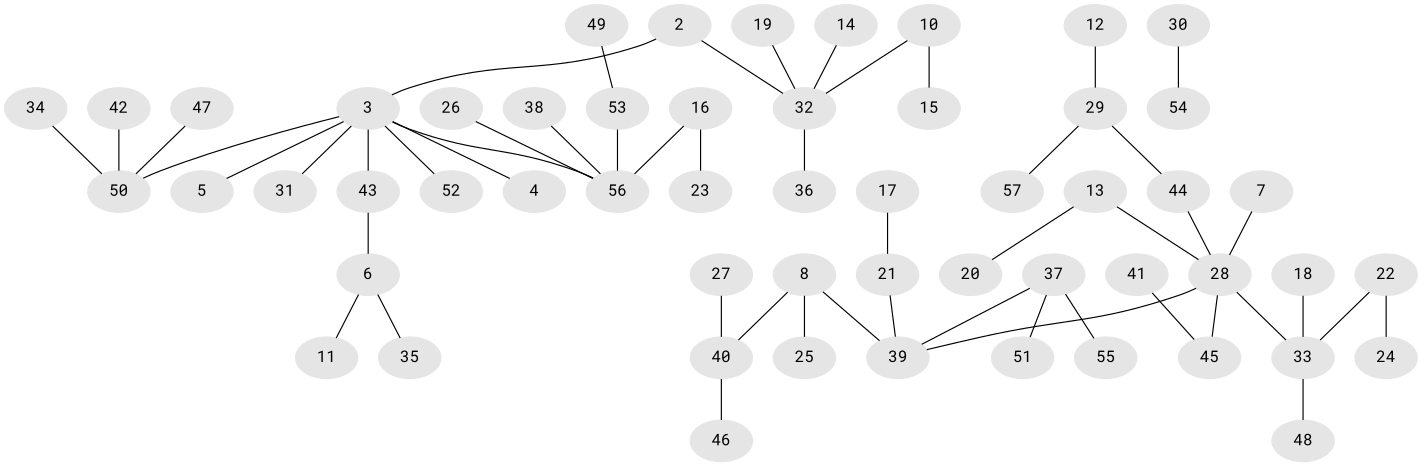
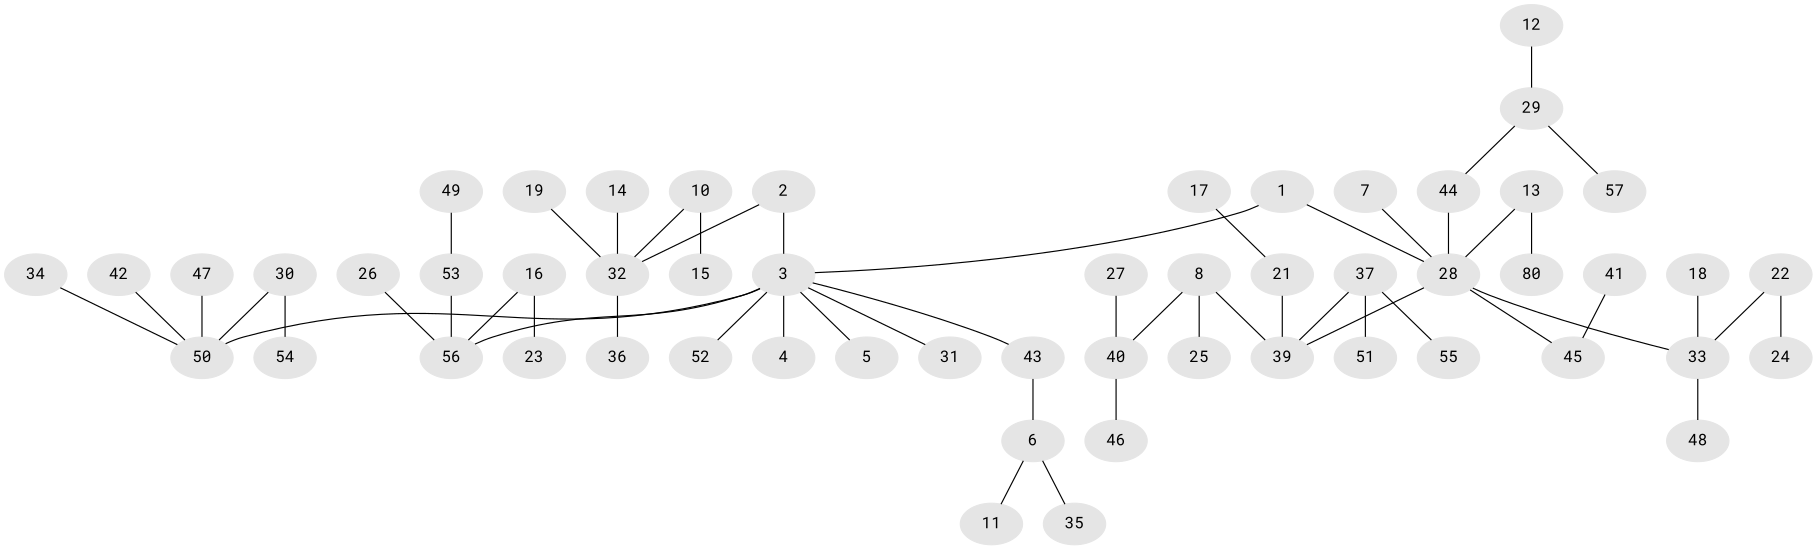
(534, 108) -> none
none -> (1282, 192)
(971, 275) -> (1532, 275)
none -> (244, 316)
